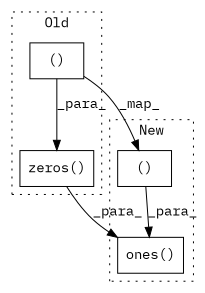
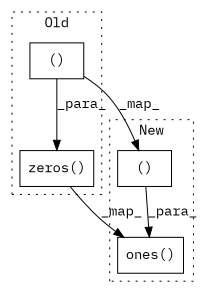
(118, 212) -> (122, 212)
